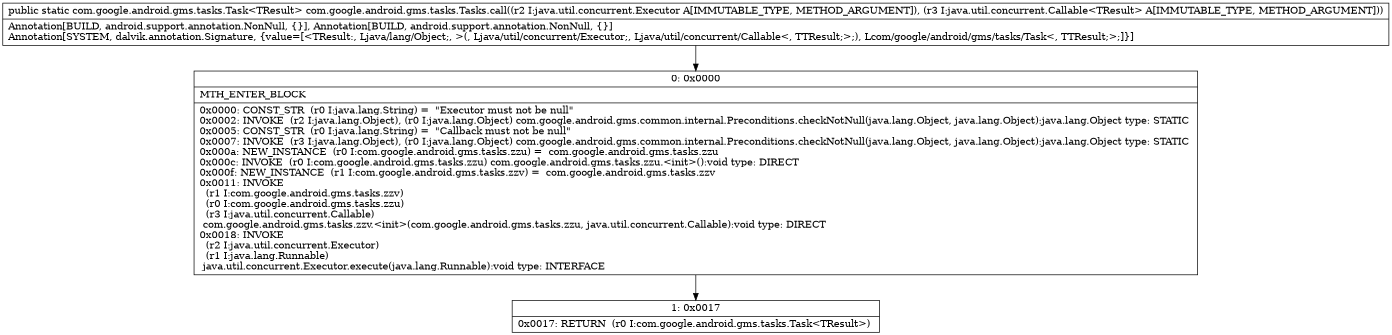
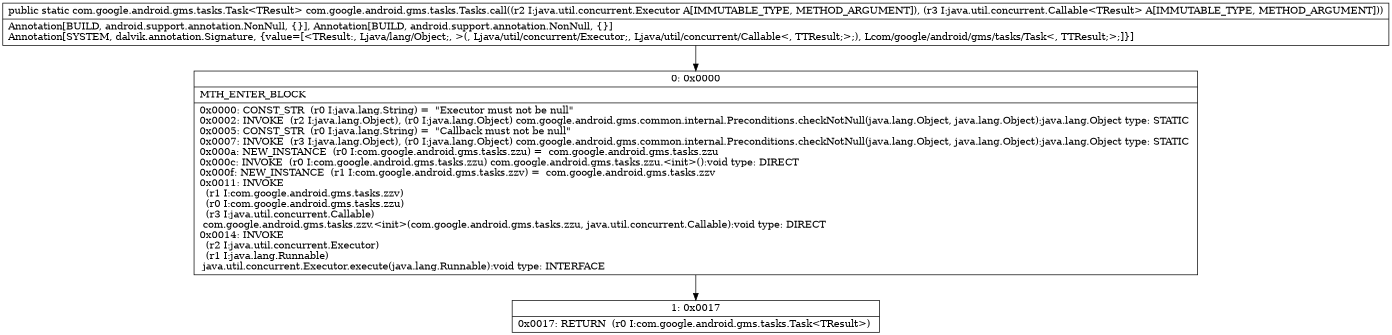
(245, 235) -> (245, 235)
